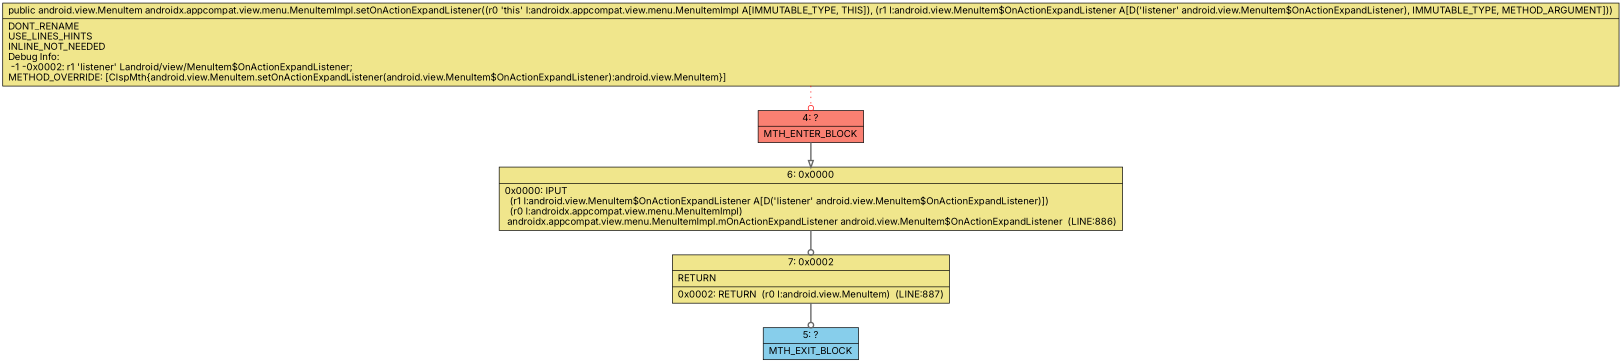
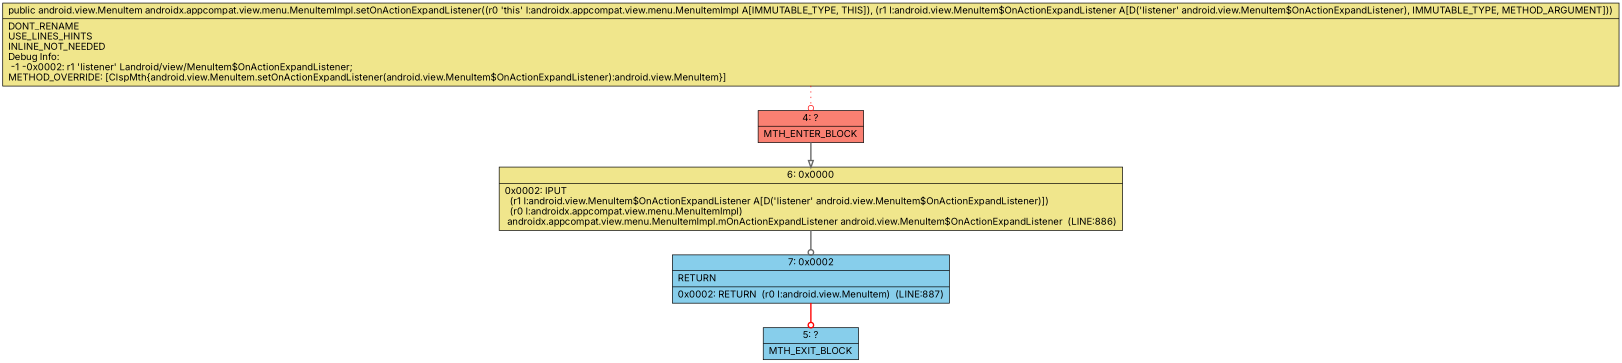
(539, 191) -> (539, 191)
(811, 279) -> (811, 279)
(811, 313) -> (811, 313)
